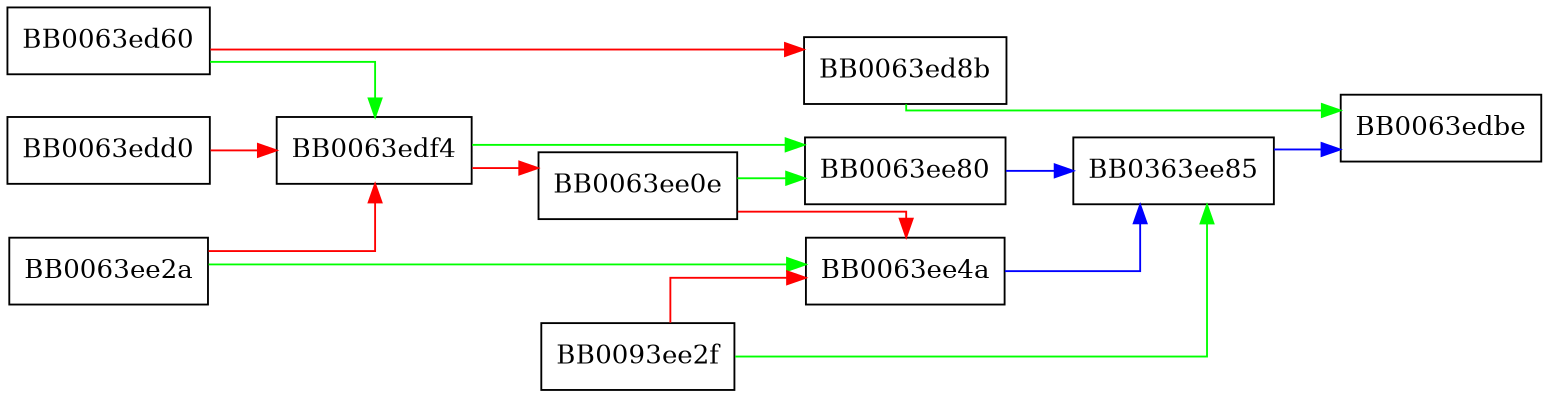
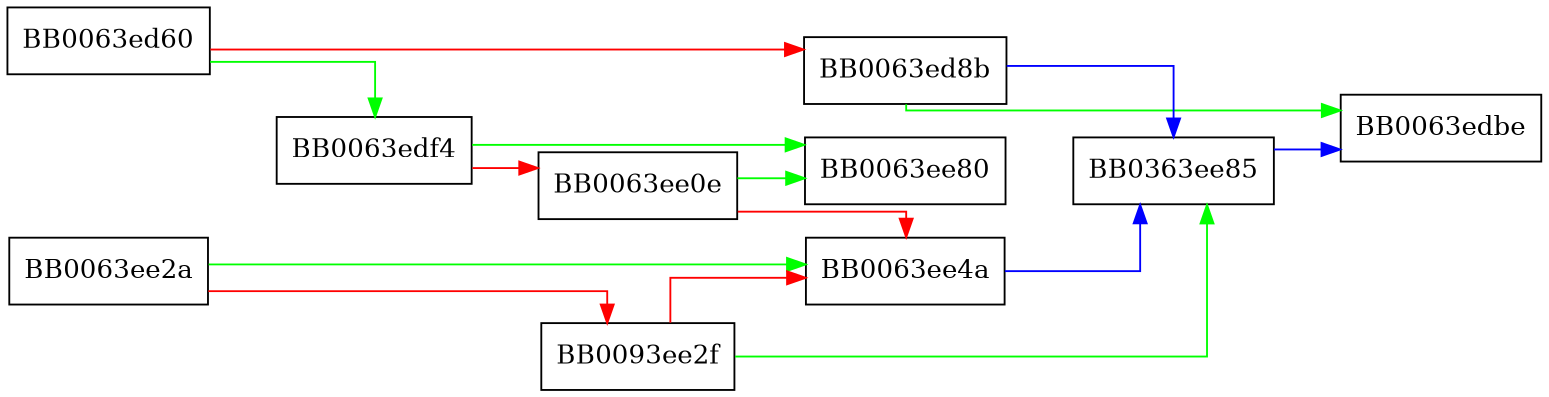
(109, 150) -> none
(1030, 171) -> (1116, 66)
(316, 251) -> (414, 291)
